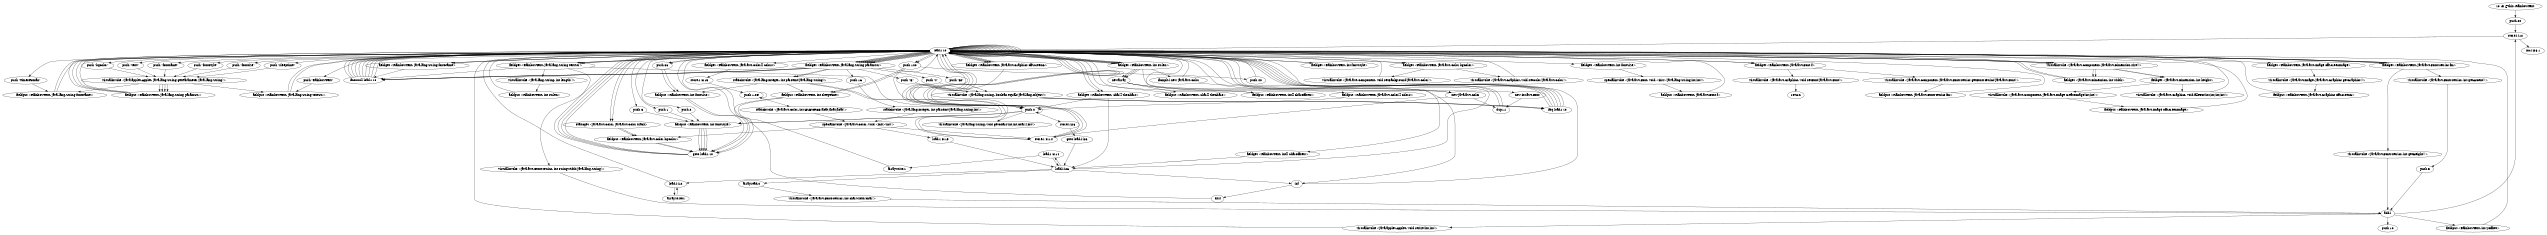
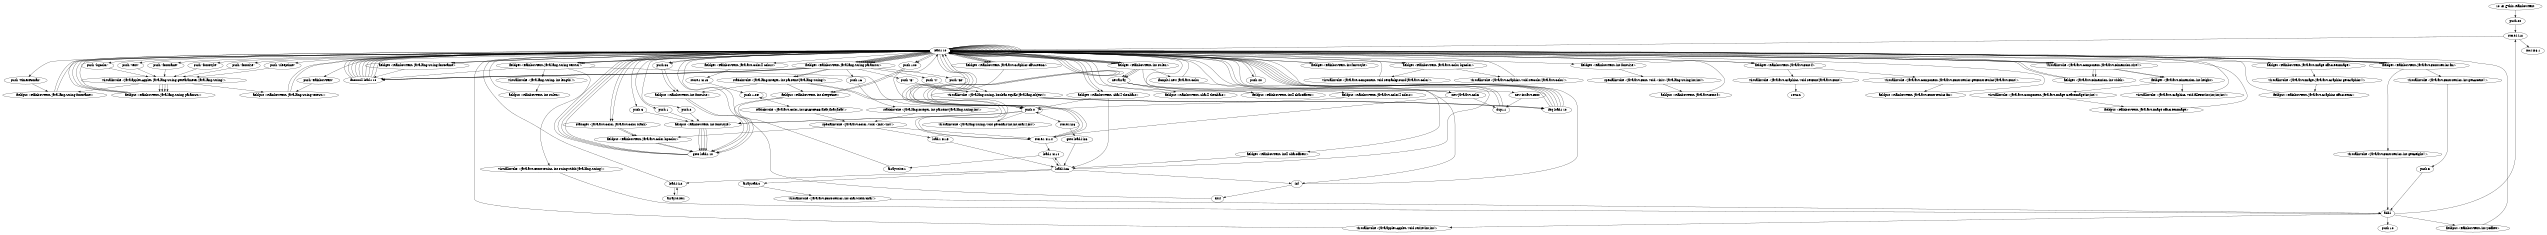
(1058, 73) -> (1105, 54)
none -> (1047, 146)
